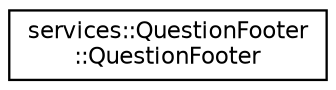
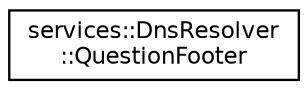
(168, 45) -> (154, 45)
